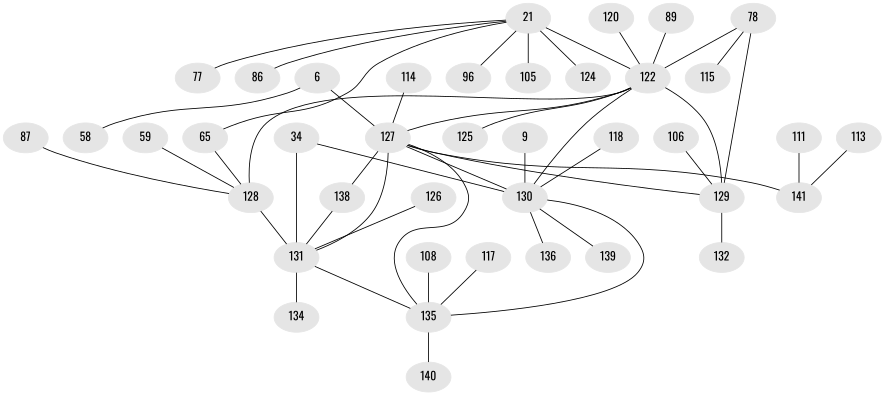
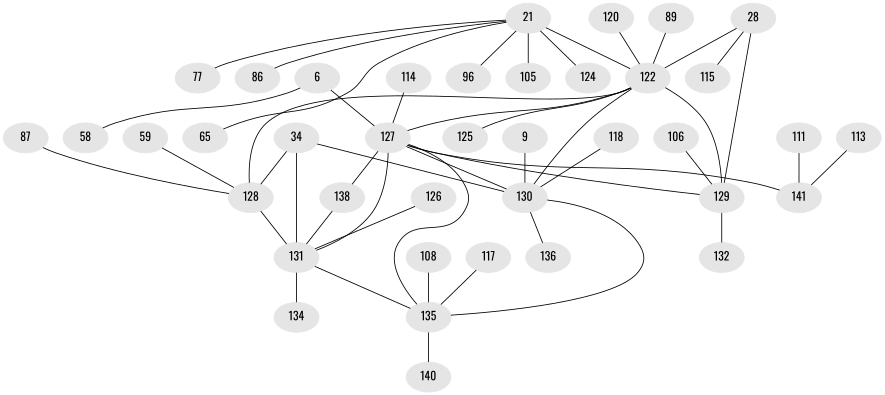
(753, 18) -> (753, 18)
(228, 168) -> (274, 168)
(608, 257) -> none
